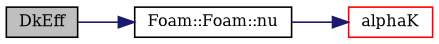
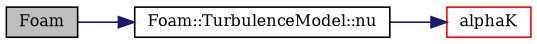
(42, 22) -> (42, 22)
(213, 22) -> (262, 22)
